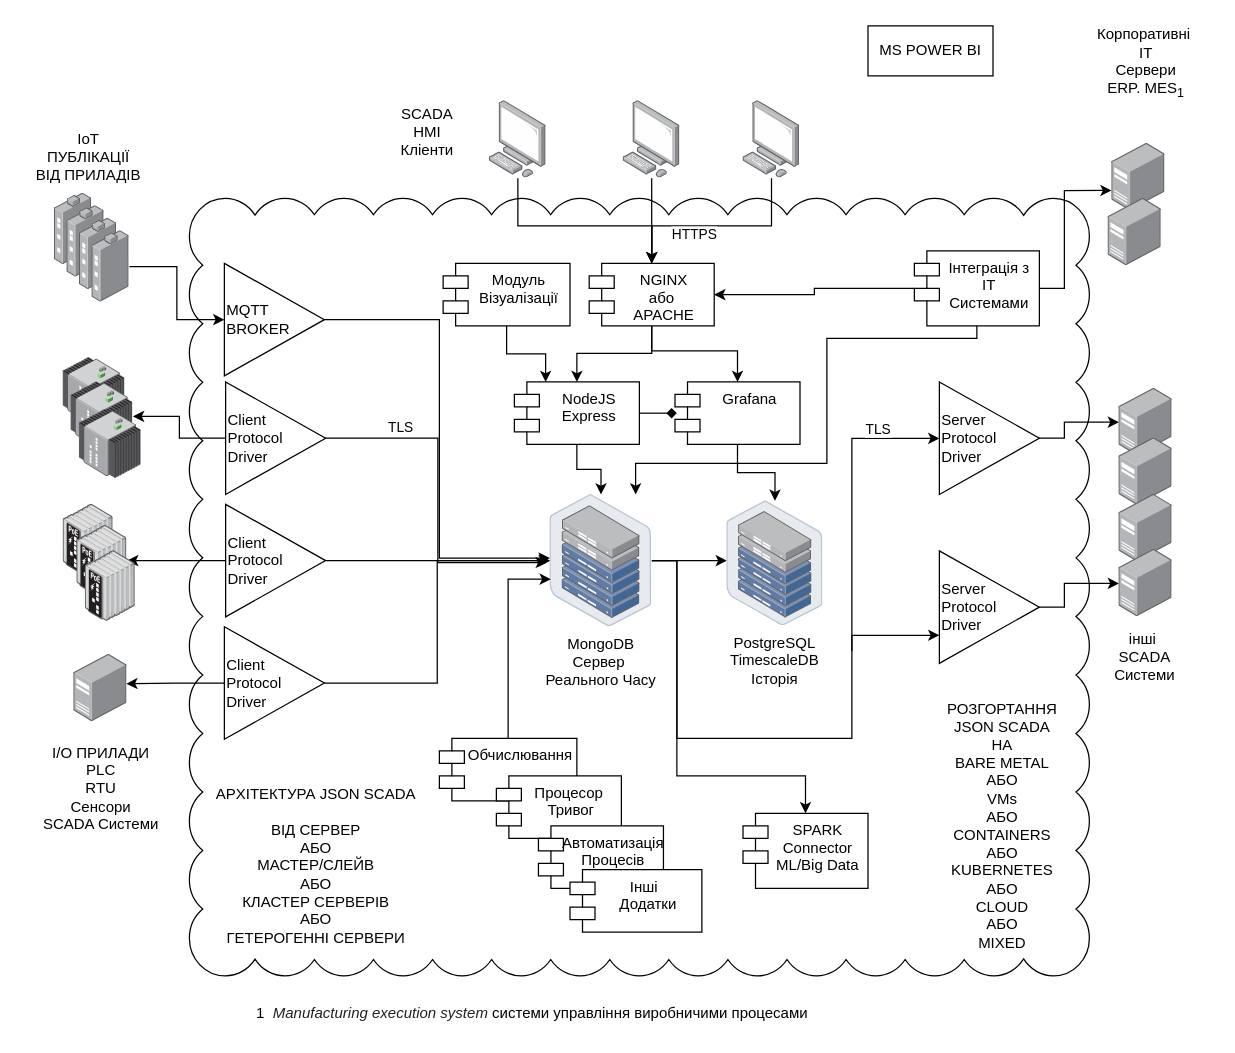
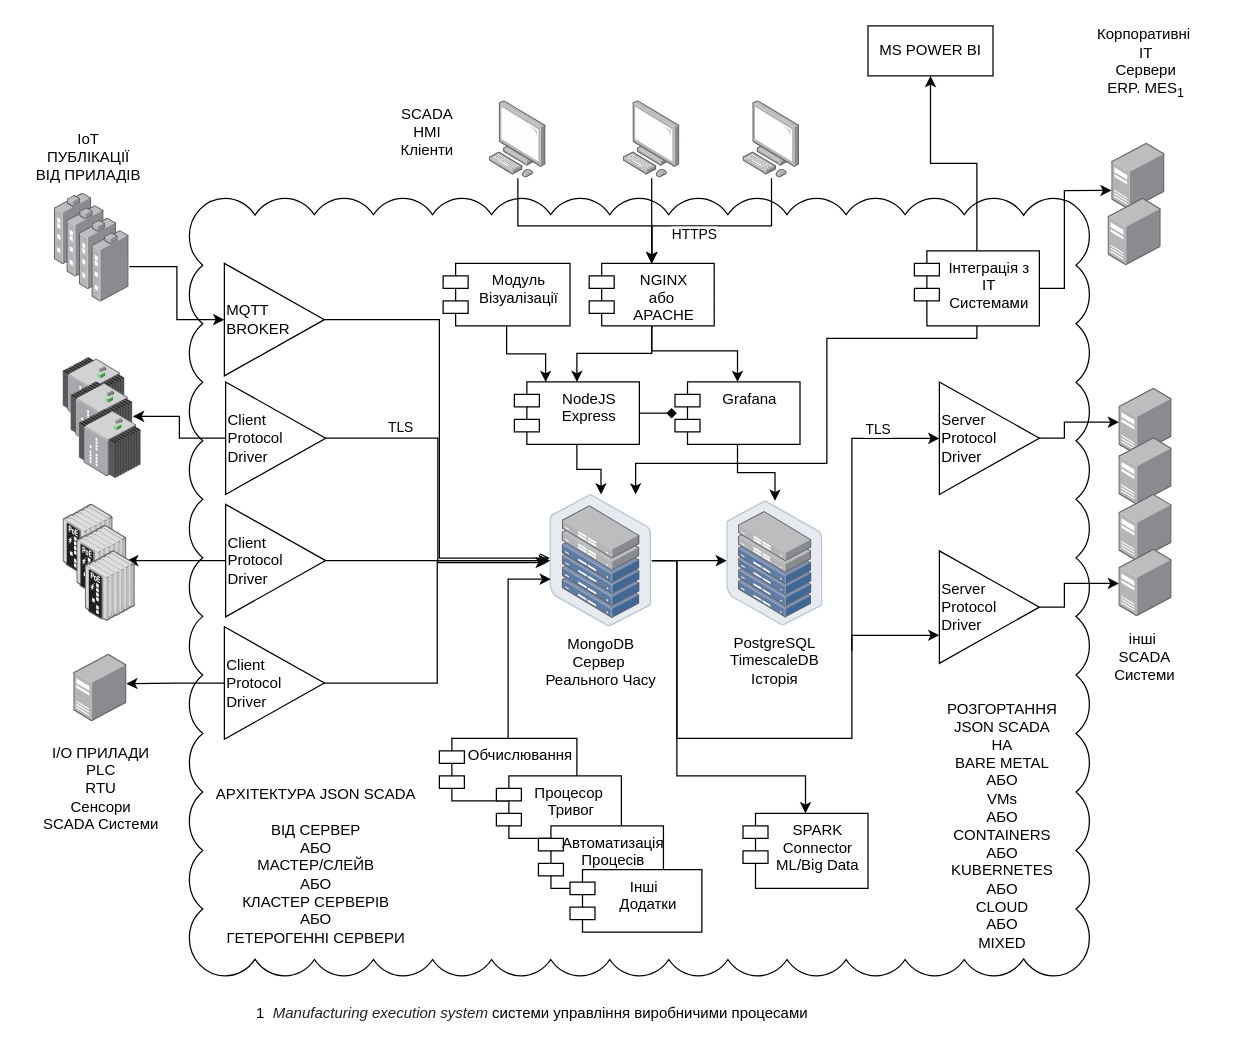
(815, 288) -> (958, 163)
(541, 558) -> (543, 558)
